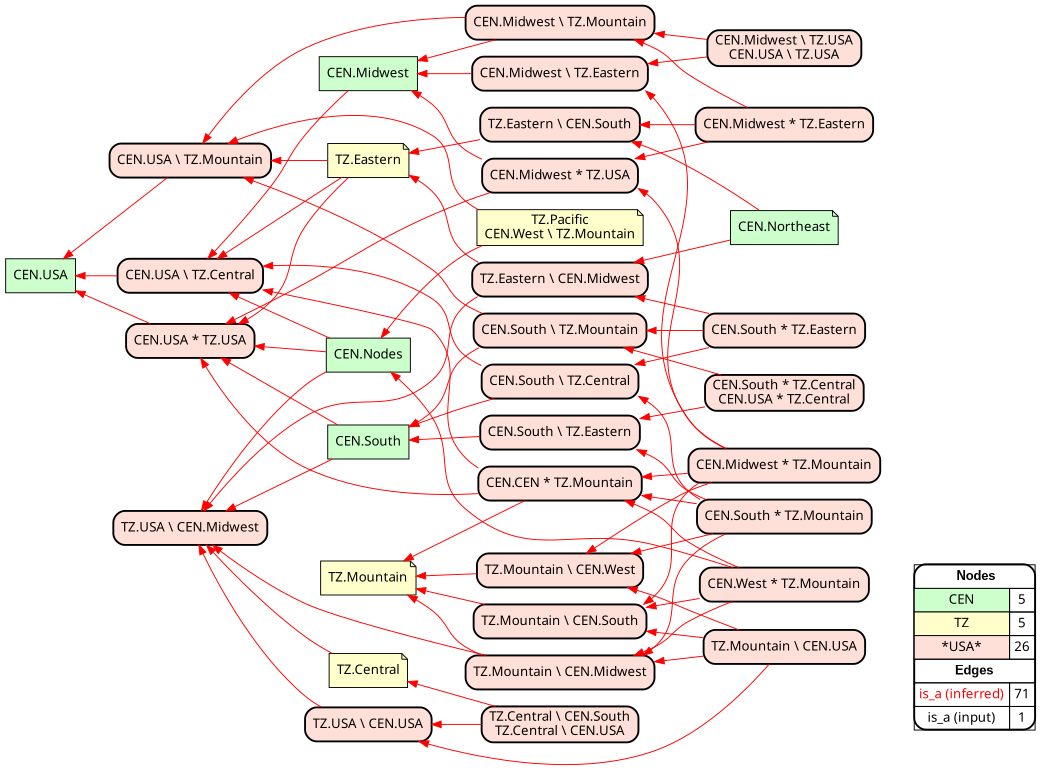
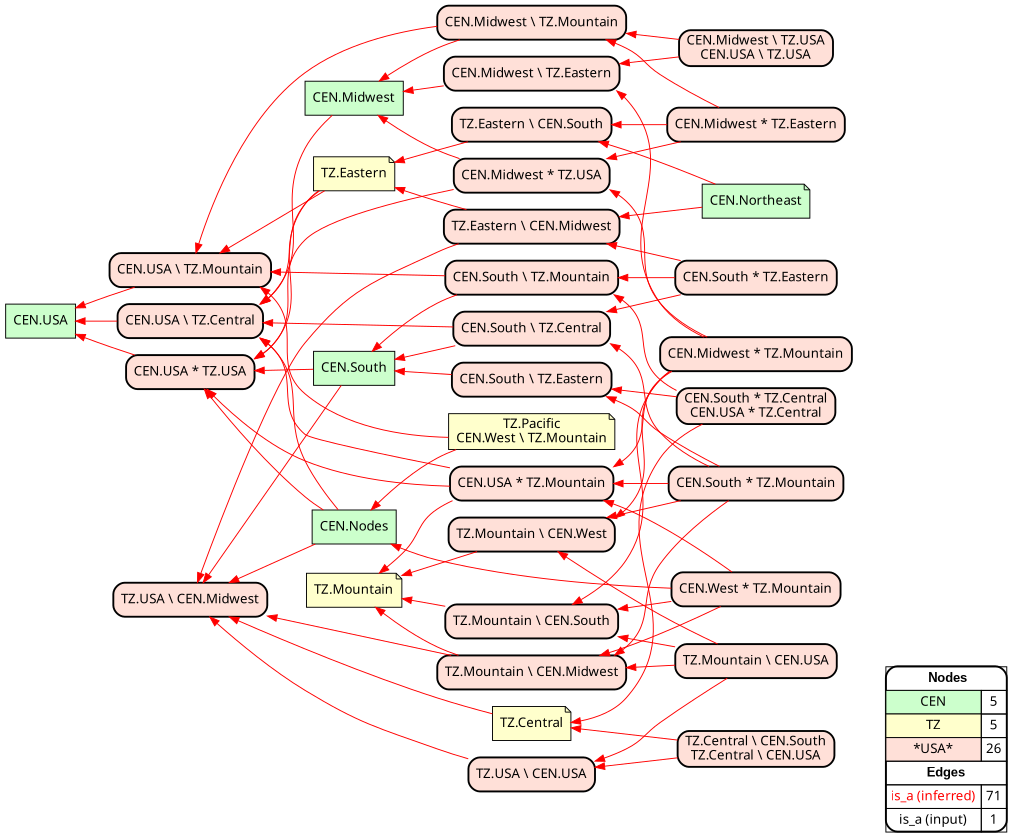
(560, 484) -> (532, 484)
none -> (646, 578)
